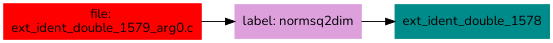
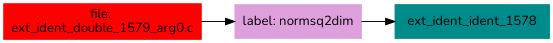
(472, 22) -> (472, 22)
